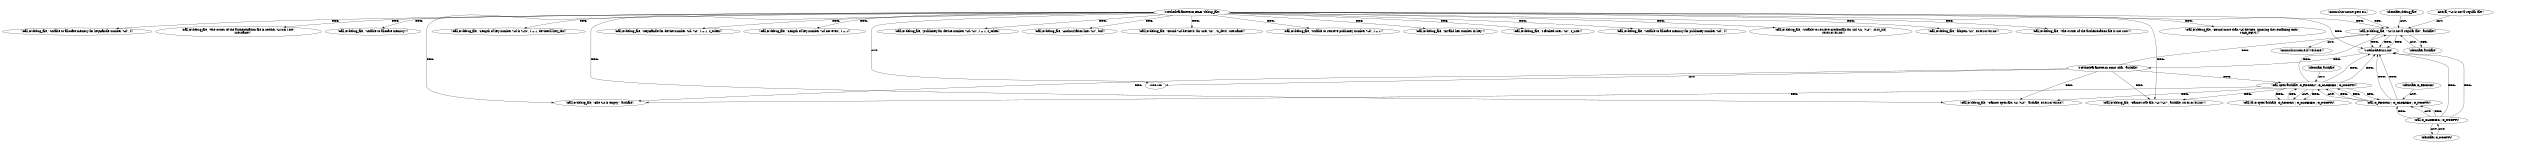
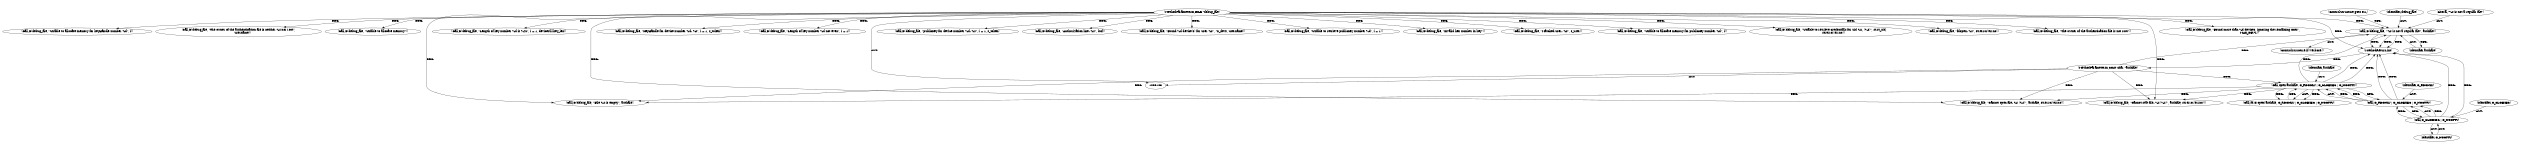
none -> (2494, 103)
none -> (2411, 113)
